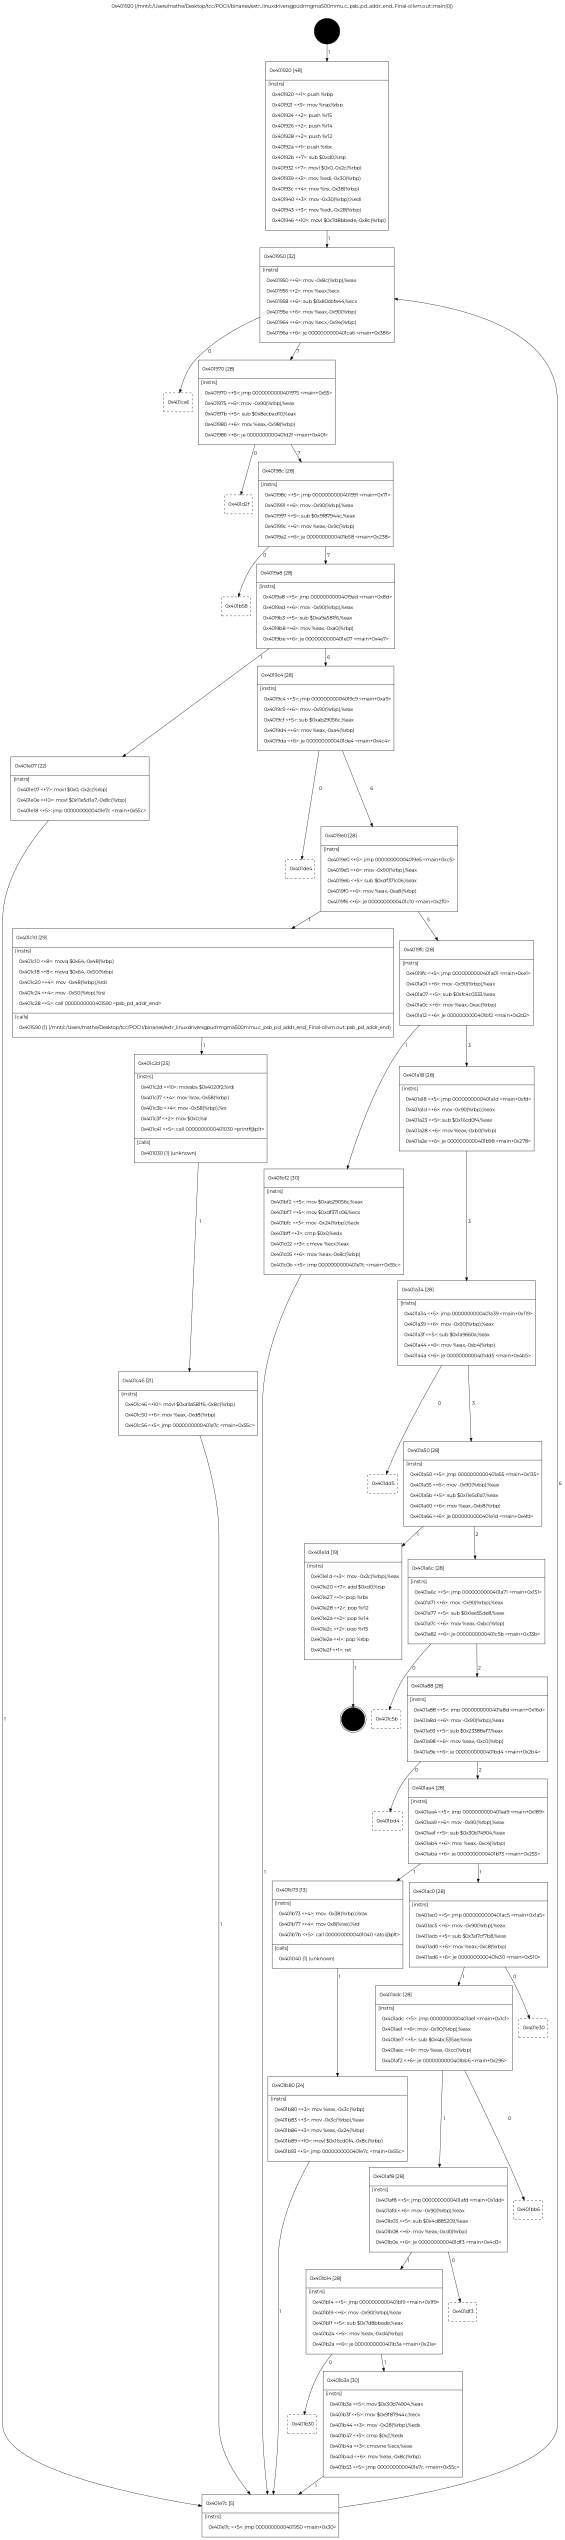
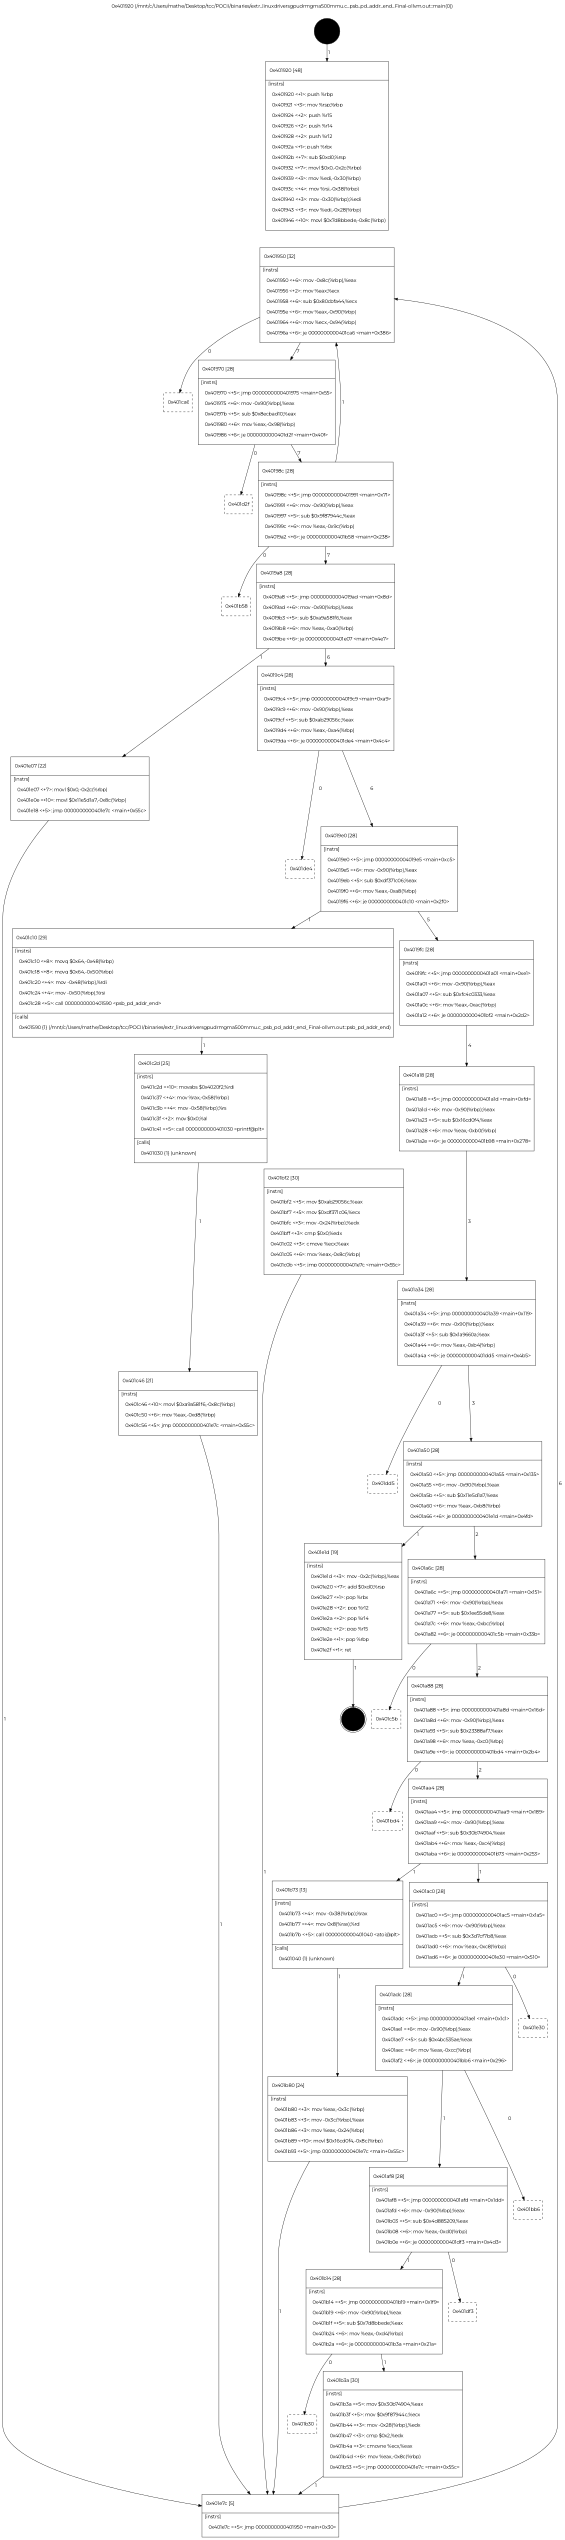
(327, 237) -> (341, 404)
(469, 1046) -> (469, 1046)
(376, 1091) -> none
